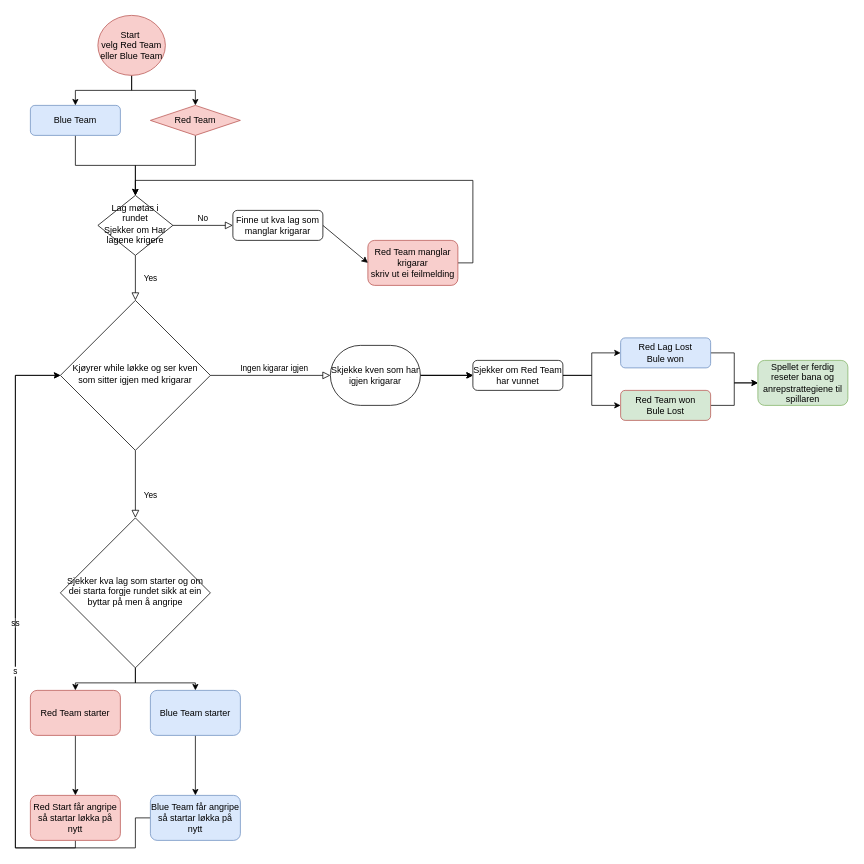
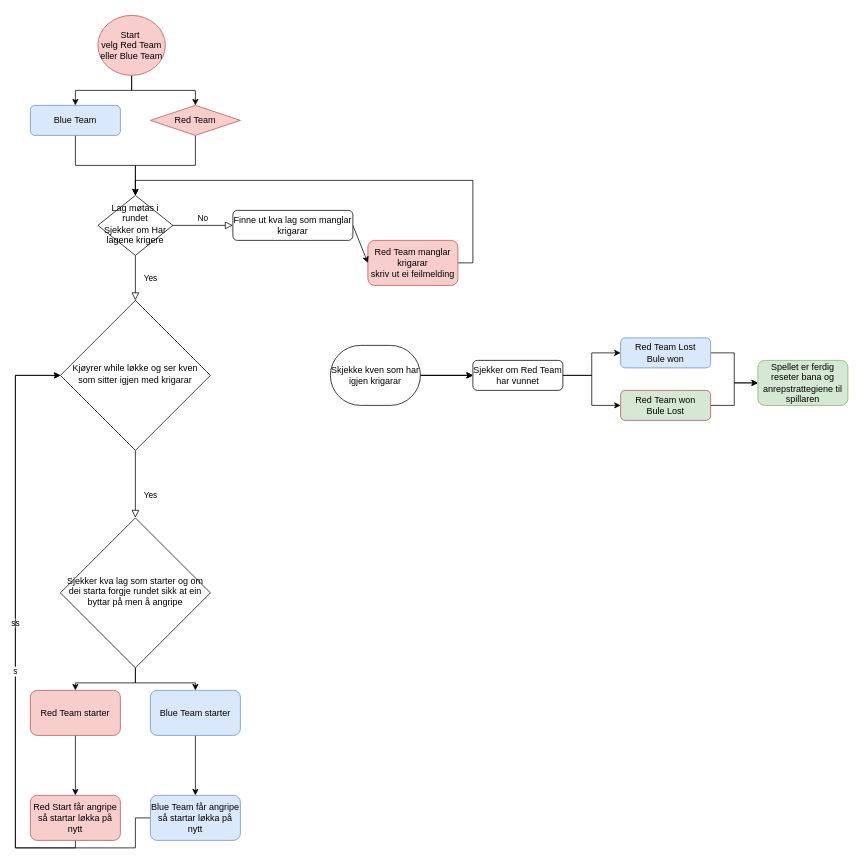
(278, 225) -> (293, 225)
(666, 353) -> (666, 353)
(267, 375) -> none
